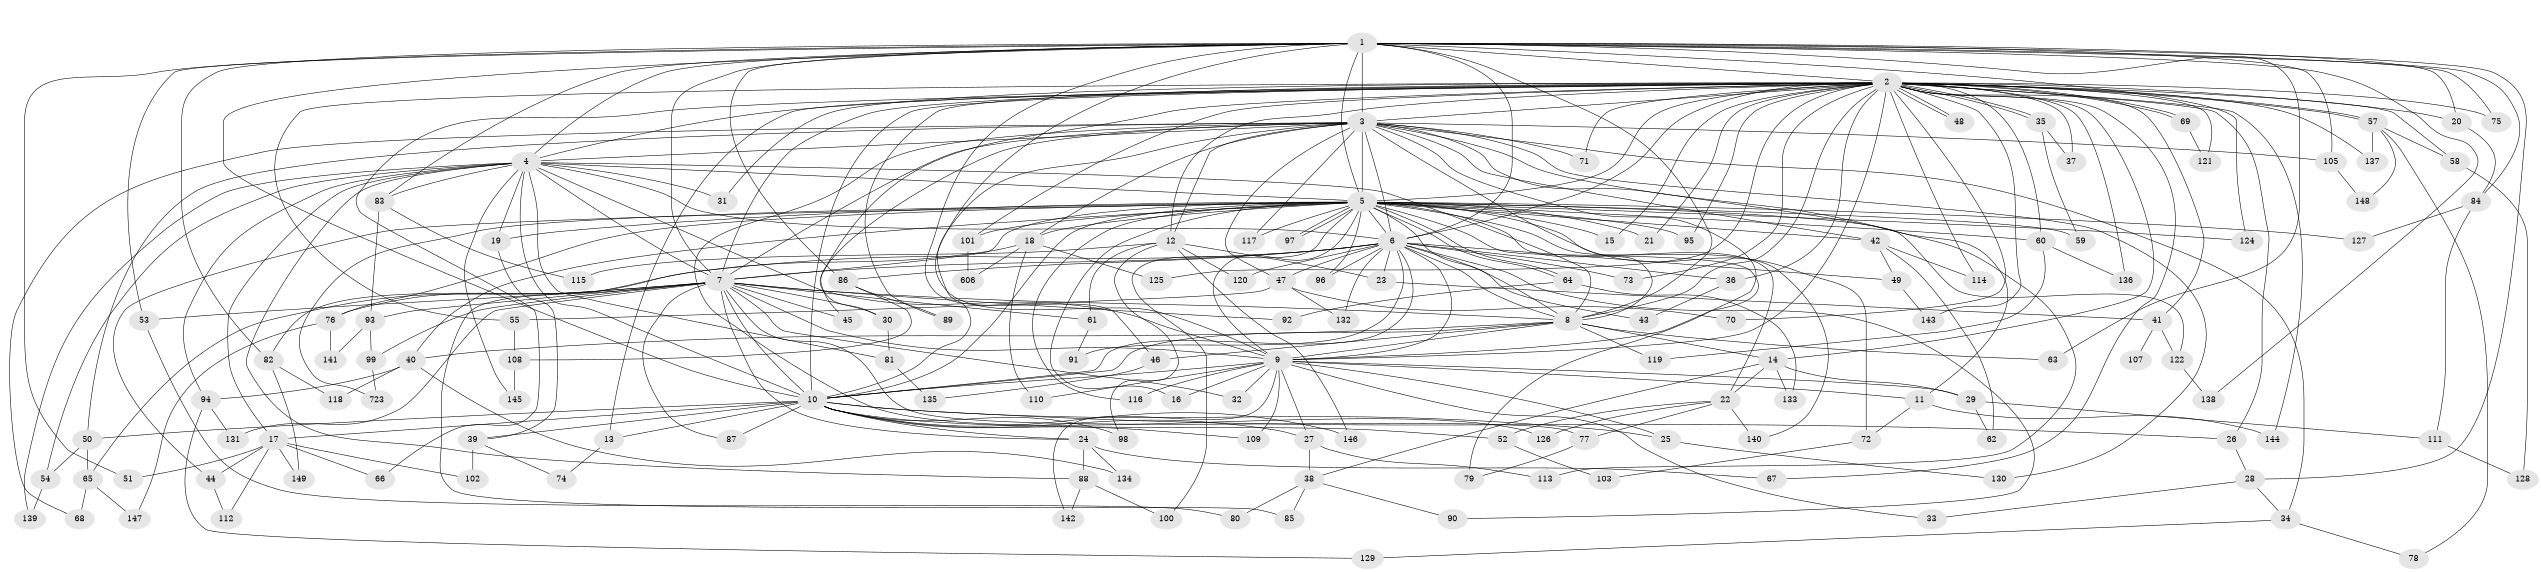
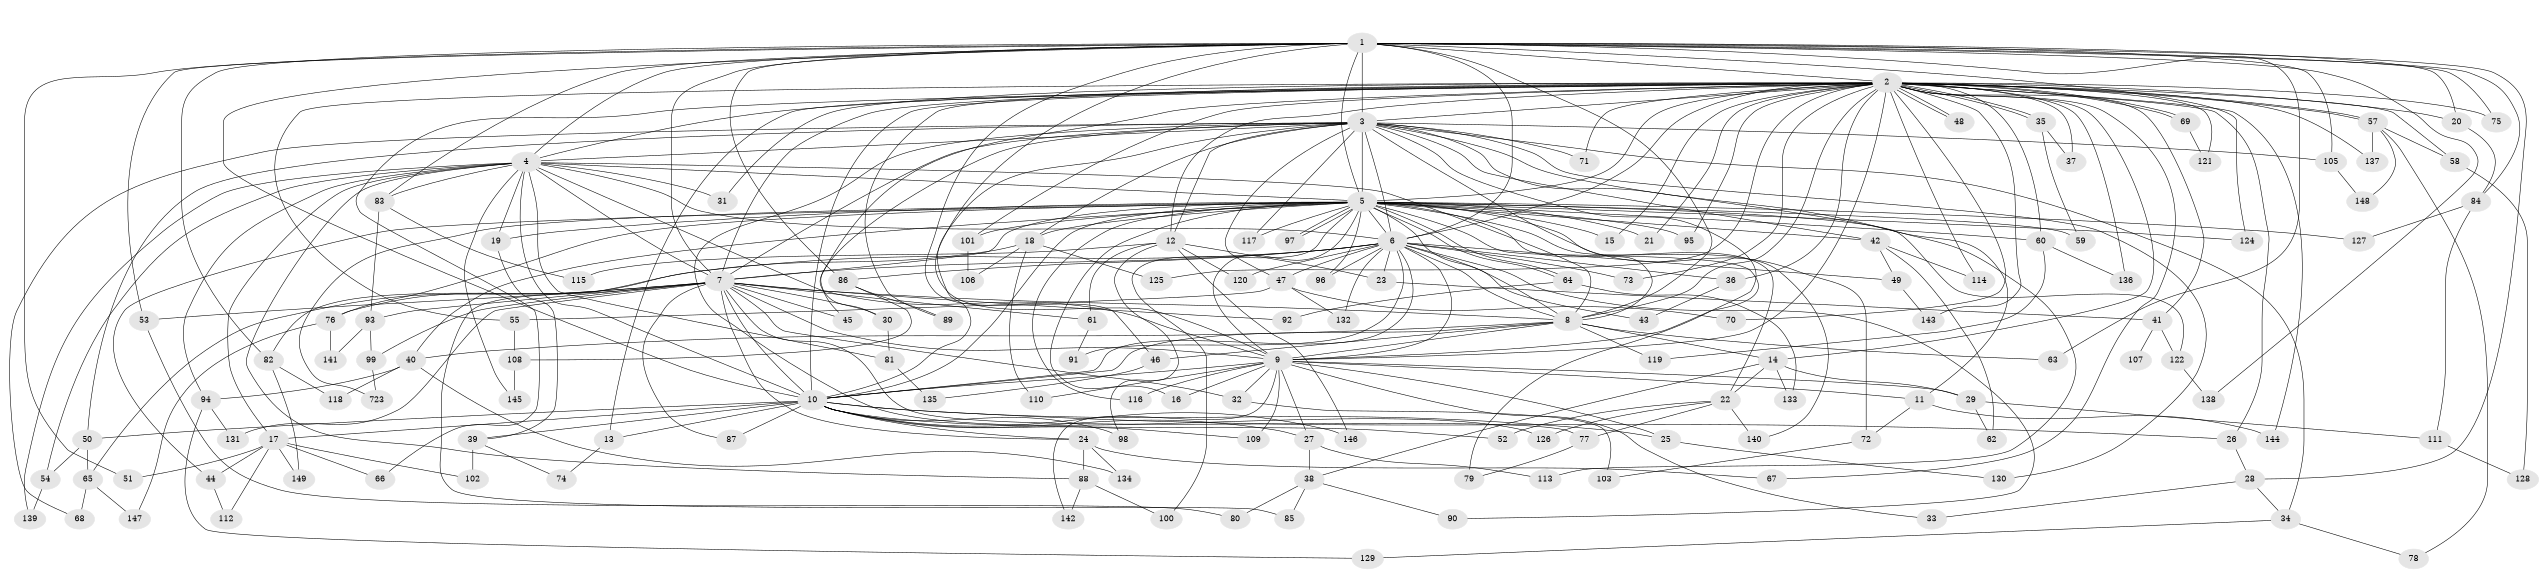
(968, 281) -> (968, 281)
(1552, 461) -> (1450, 412)
